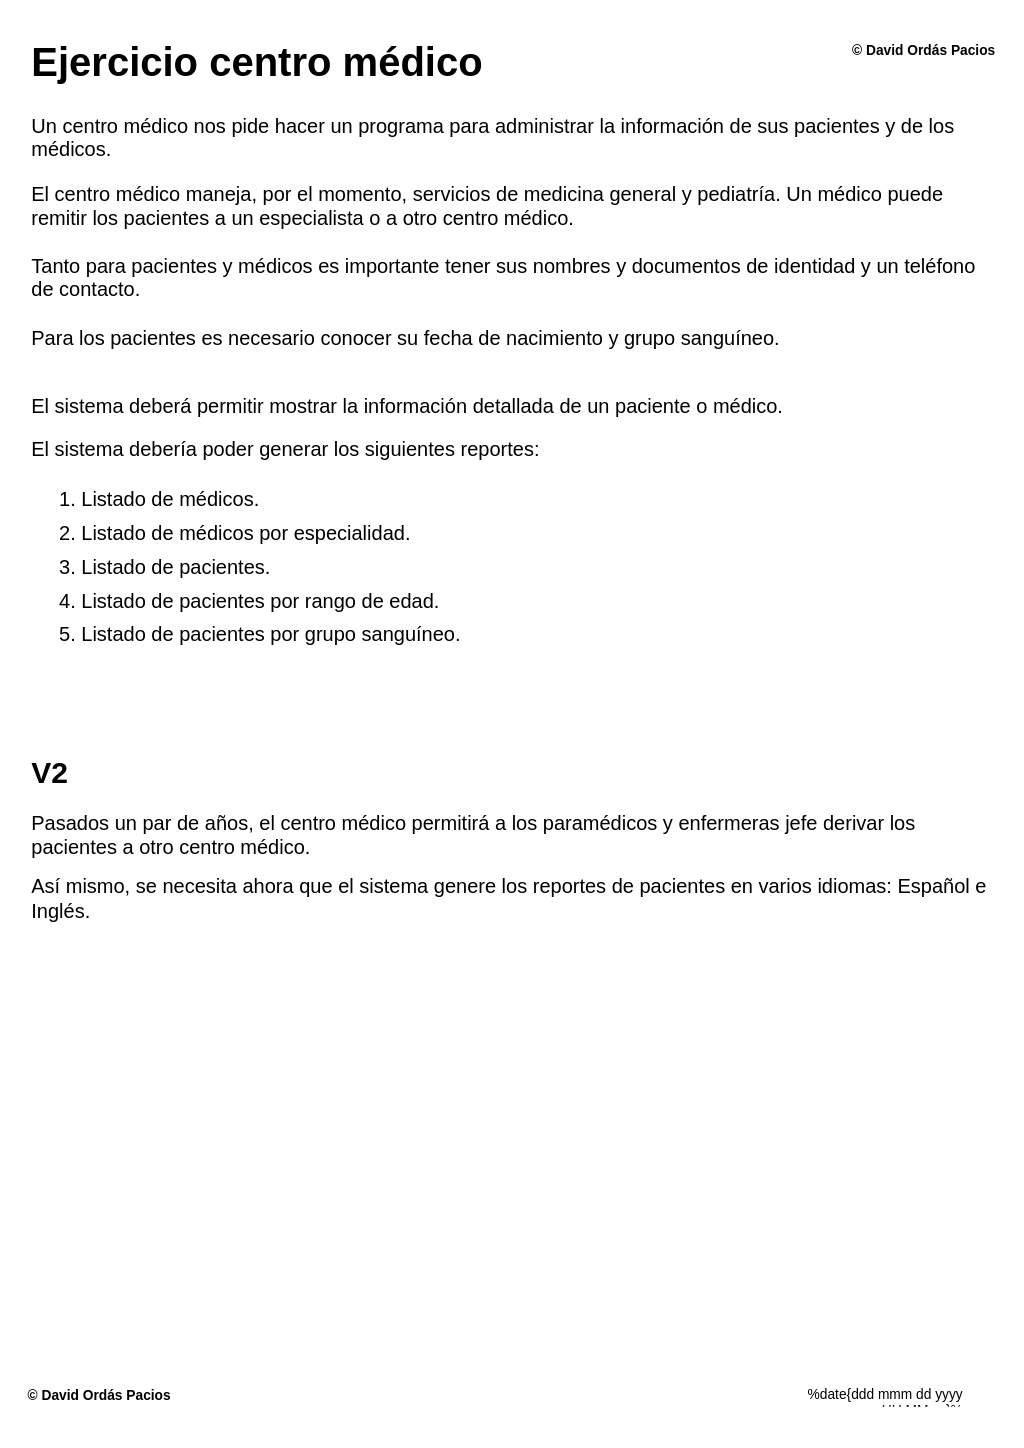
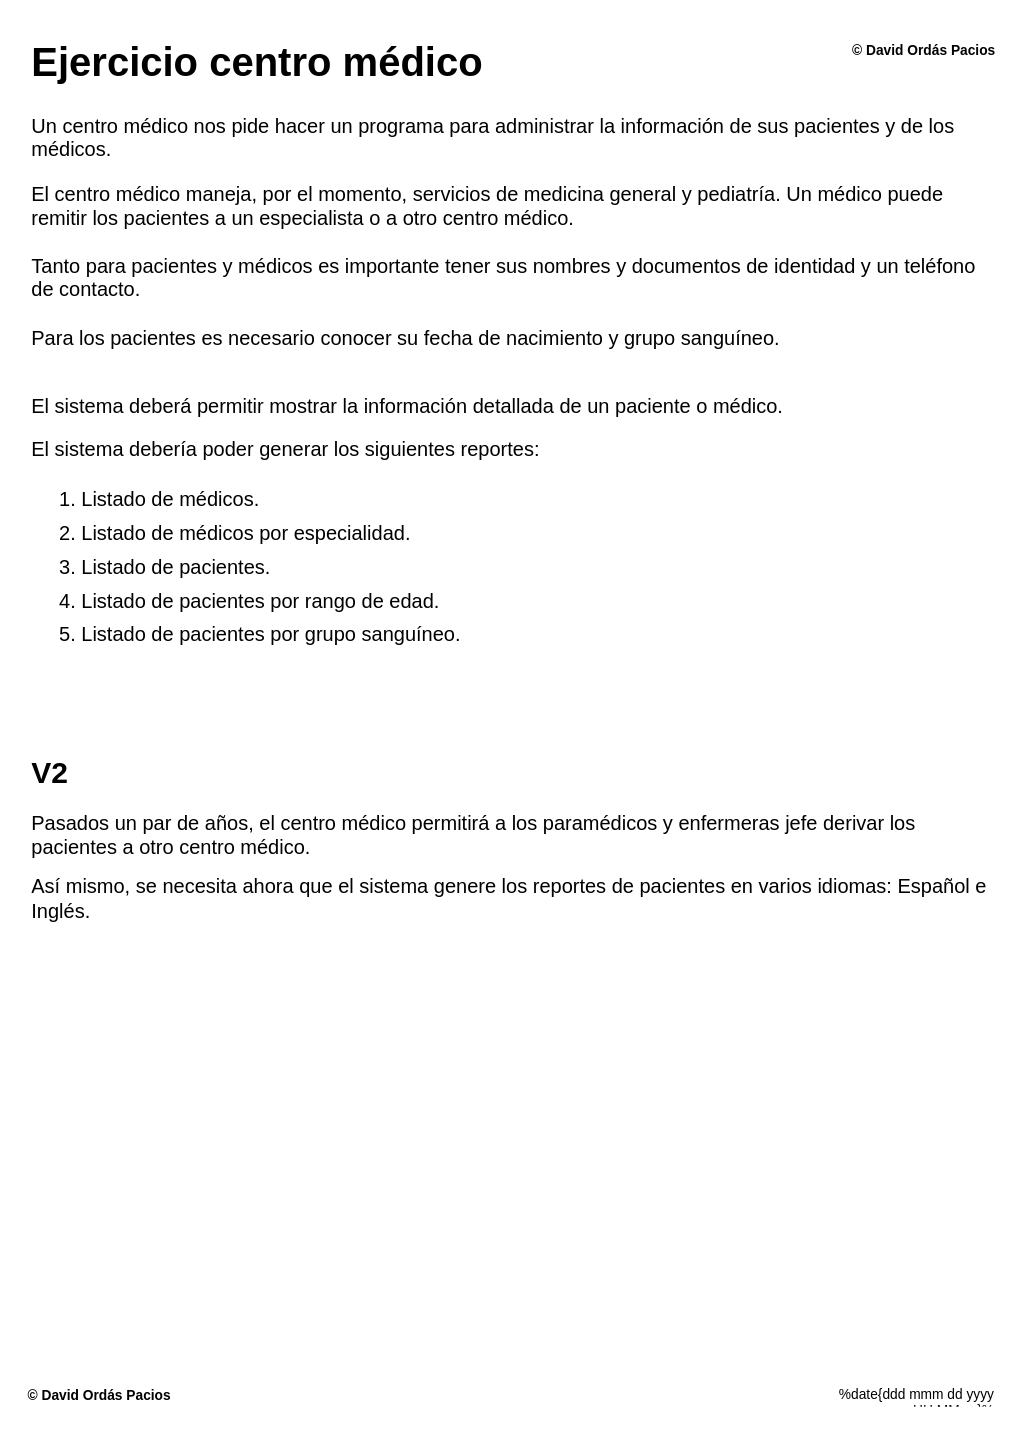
(866, 1396) -> (897, 1396)
